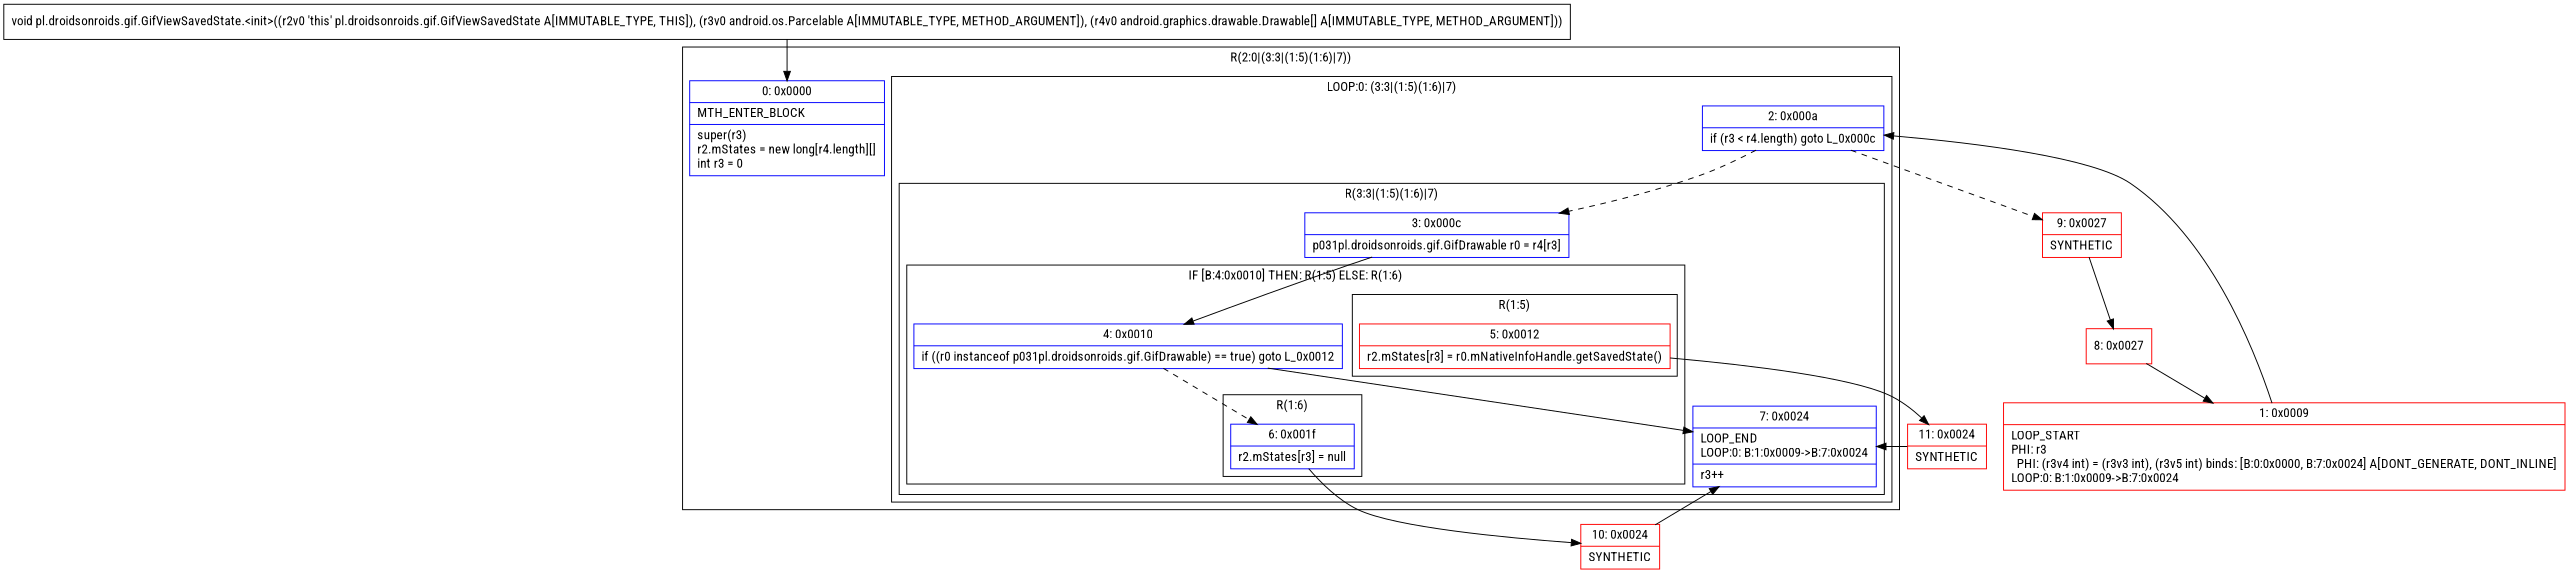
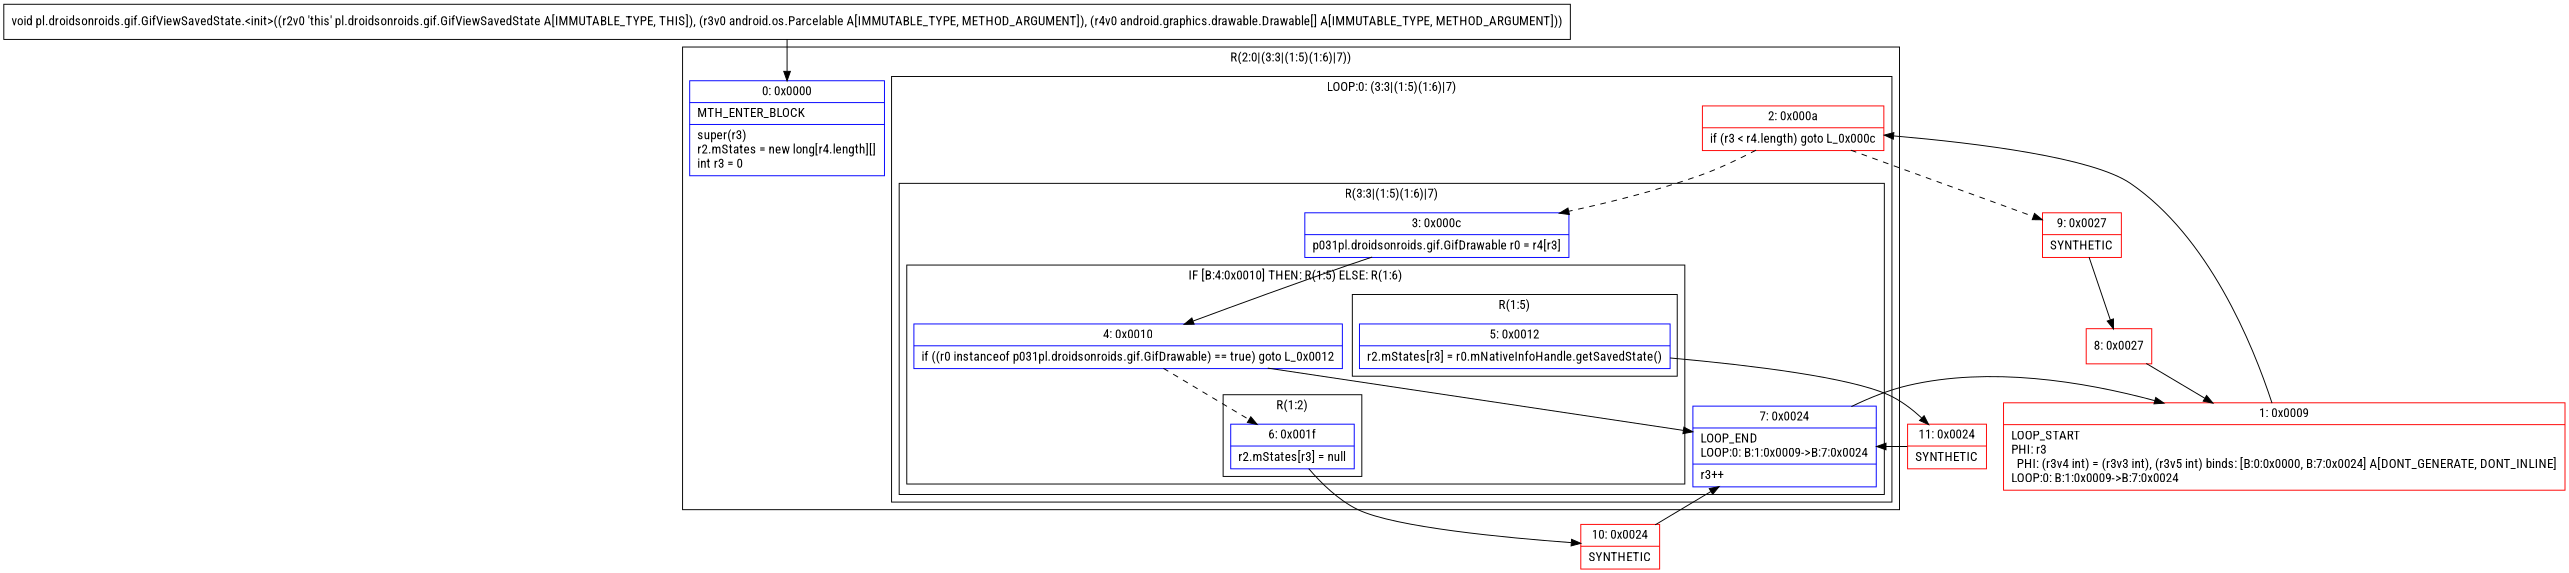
(1793, 128) -> (1793, 128)
(1515, 346) -> (1515, 346)
none -> (2002, 377)
(1292, 406) -> (1292, 406)
